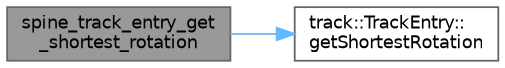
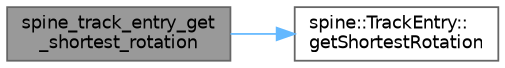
(397, 34) -> (397, 34)
